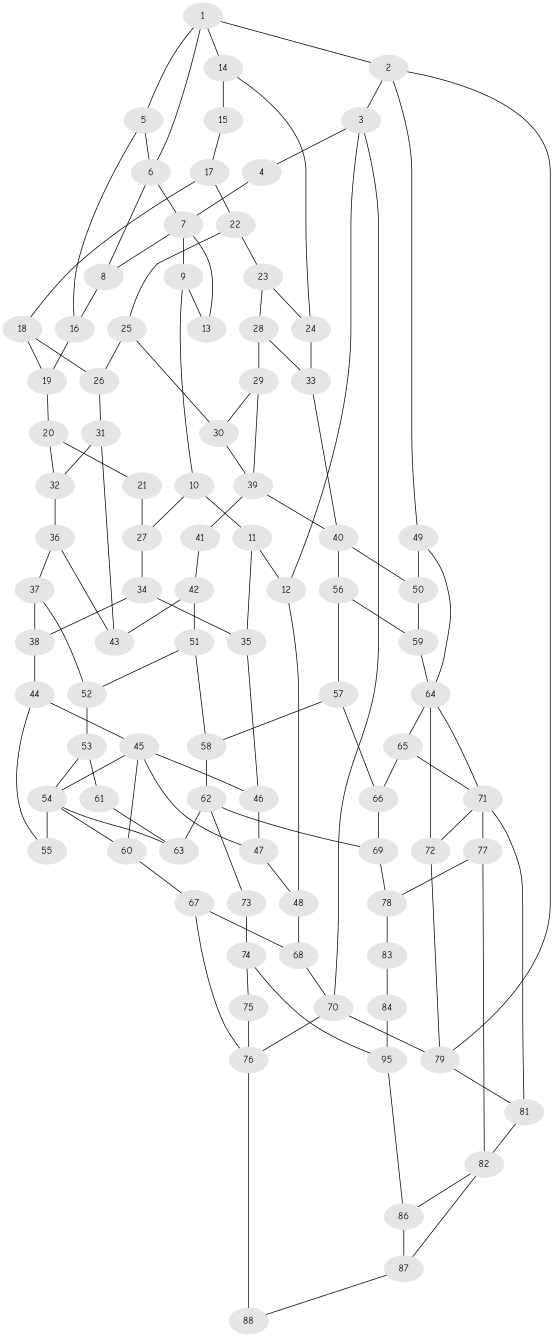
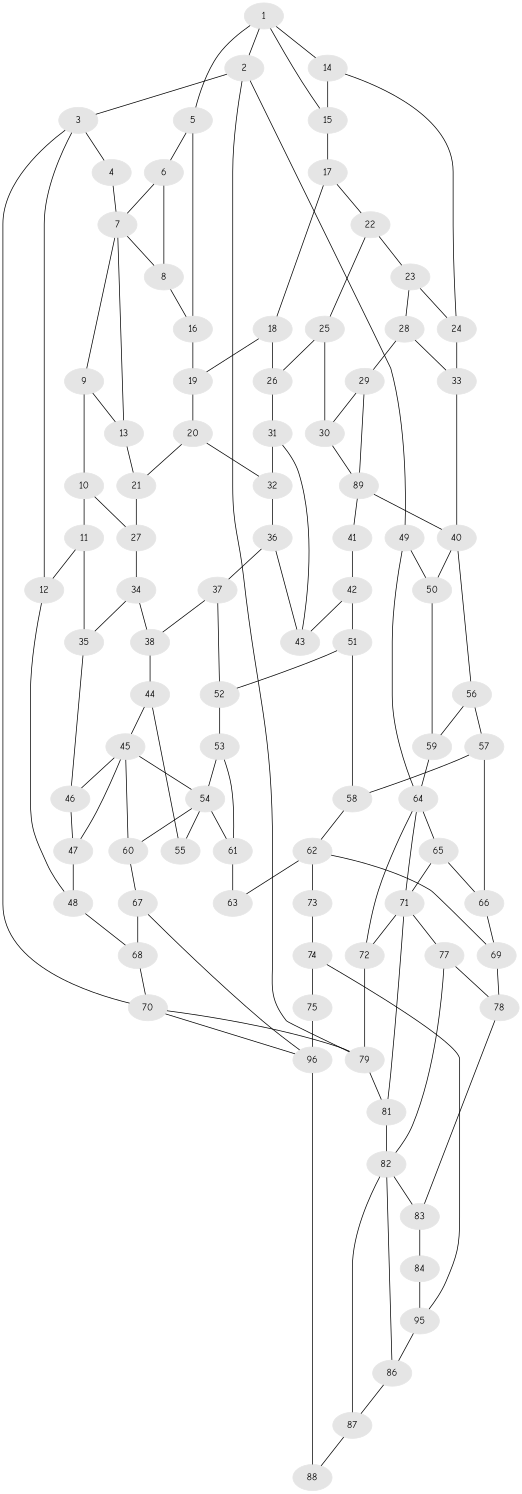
(182, 96) -> (294, 69)
none -> (130, 460)
(253, 486) -> (359, 486)
(113, 825) -> (219, 825)
(249, 1060) -> (312, 1060)
none -> (403, 1190)
